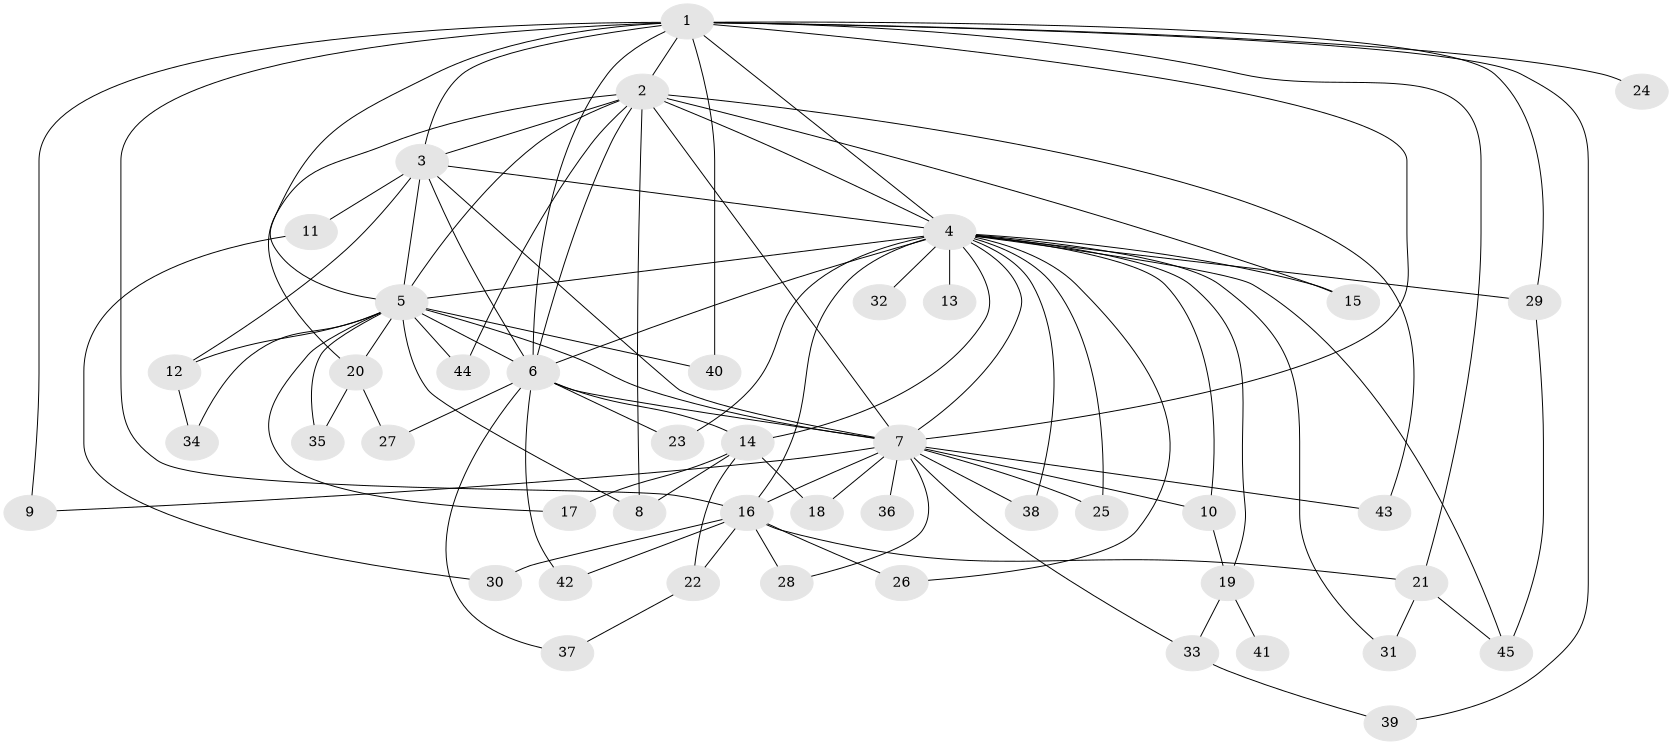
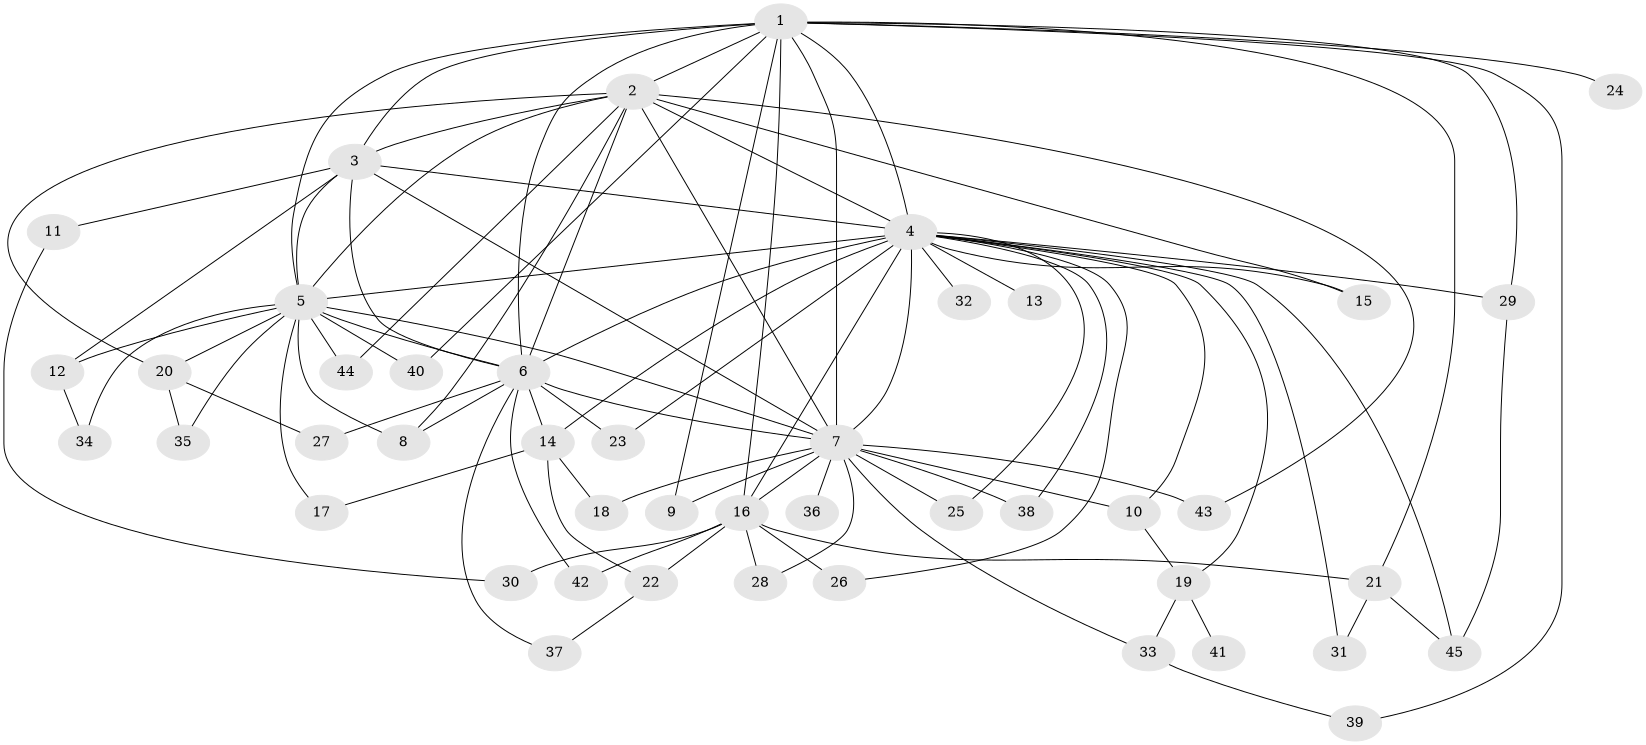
(694, 478) -> (464, 408)
